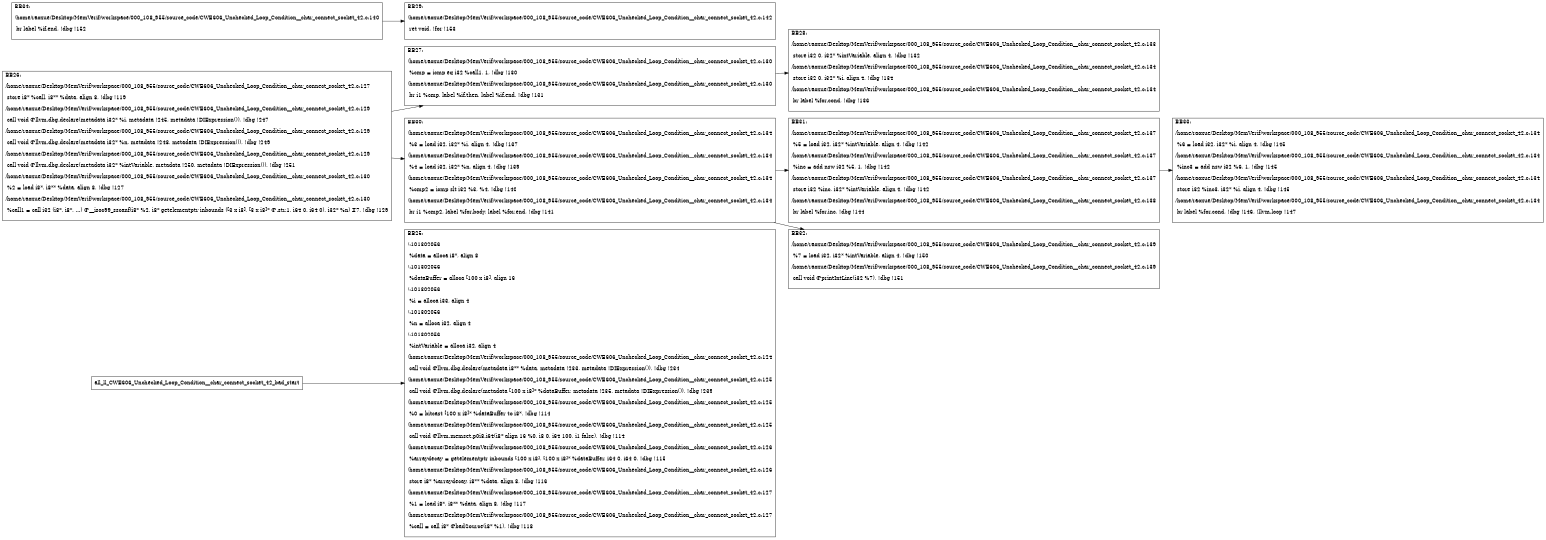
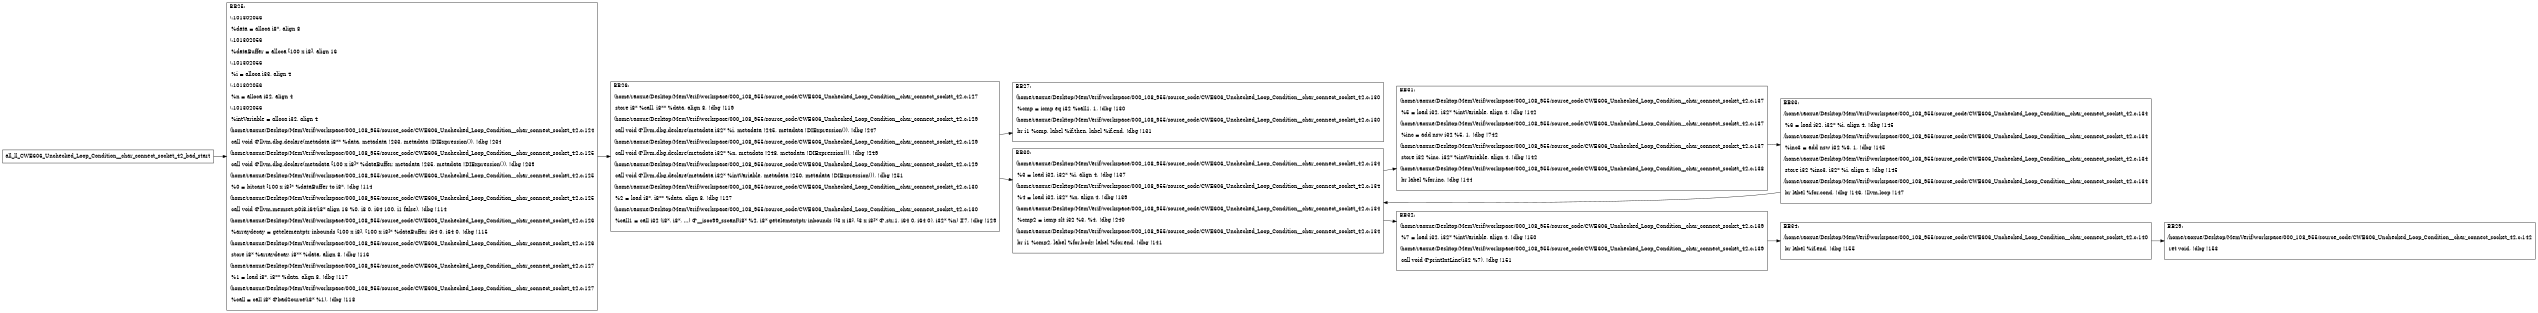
(50, 29) -> (1819, 249)
(432, 29) -> (2193, 249)
(974, 70) -> none
none -> (602, 156)
(841, 167) -> (1449, 135)
(462, 190) -> (1070, 220)
none -> (1584, 202)
none -> (1772, 241)
